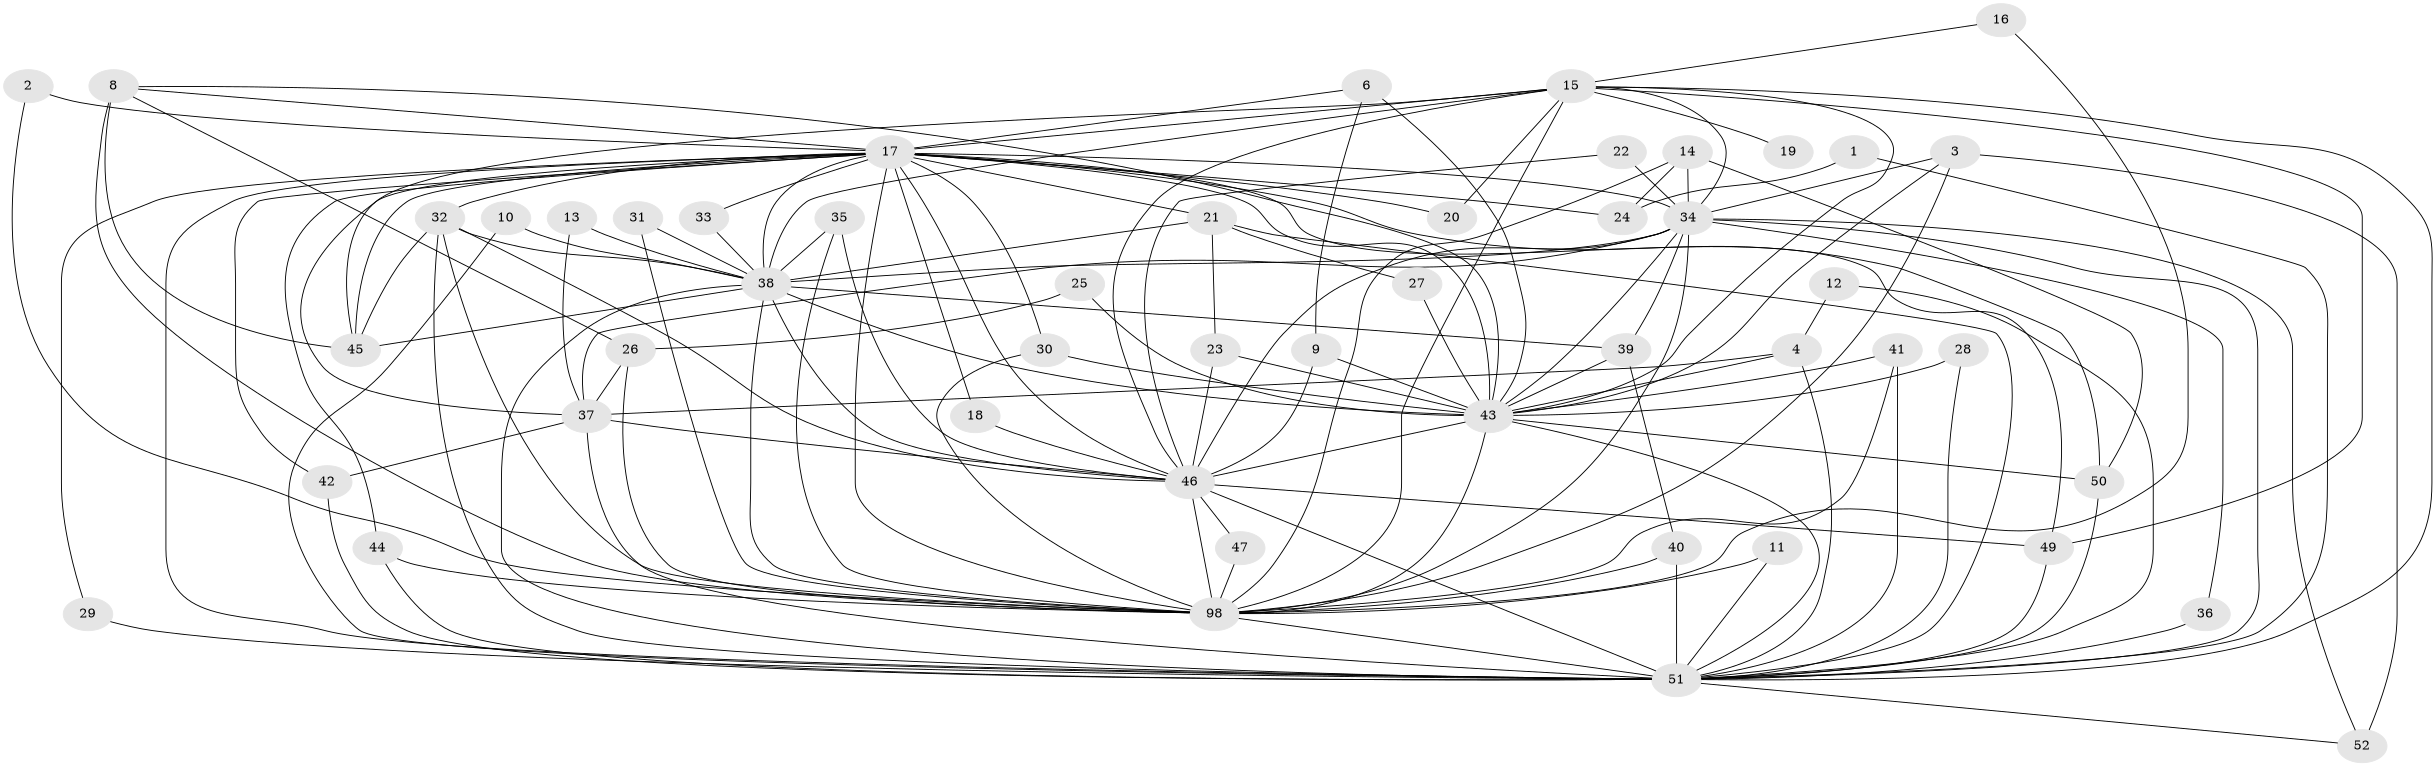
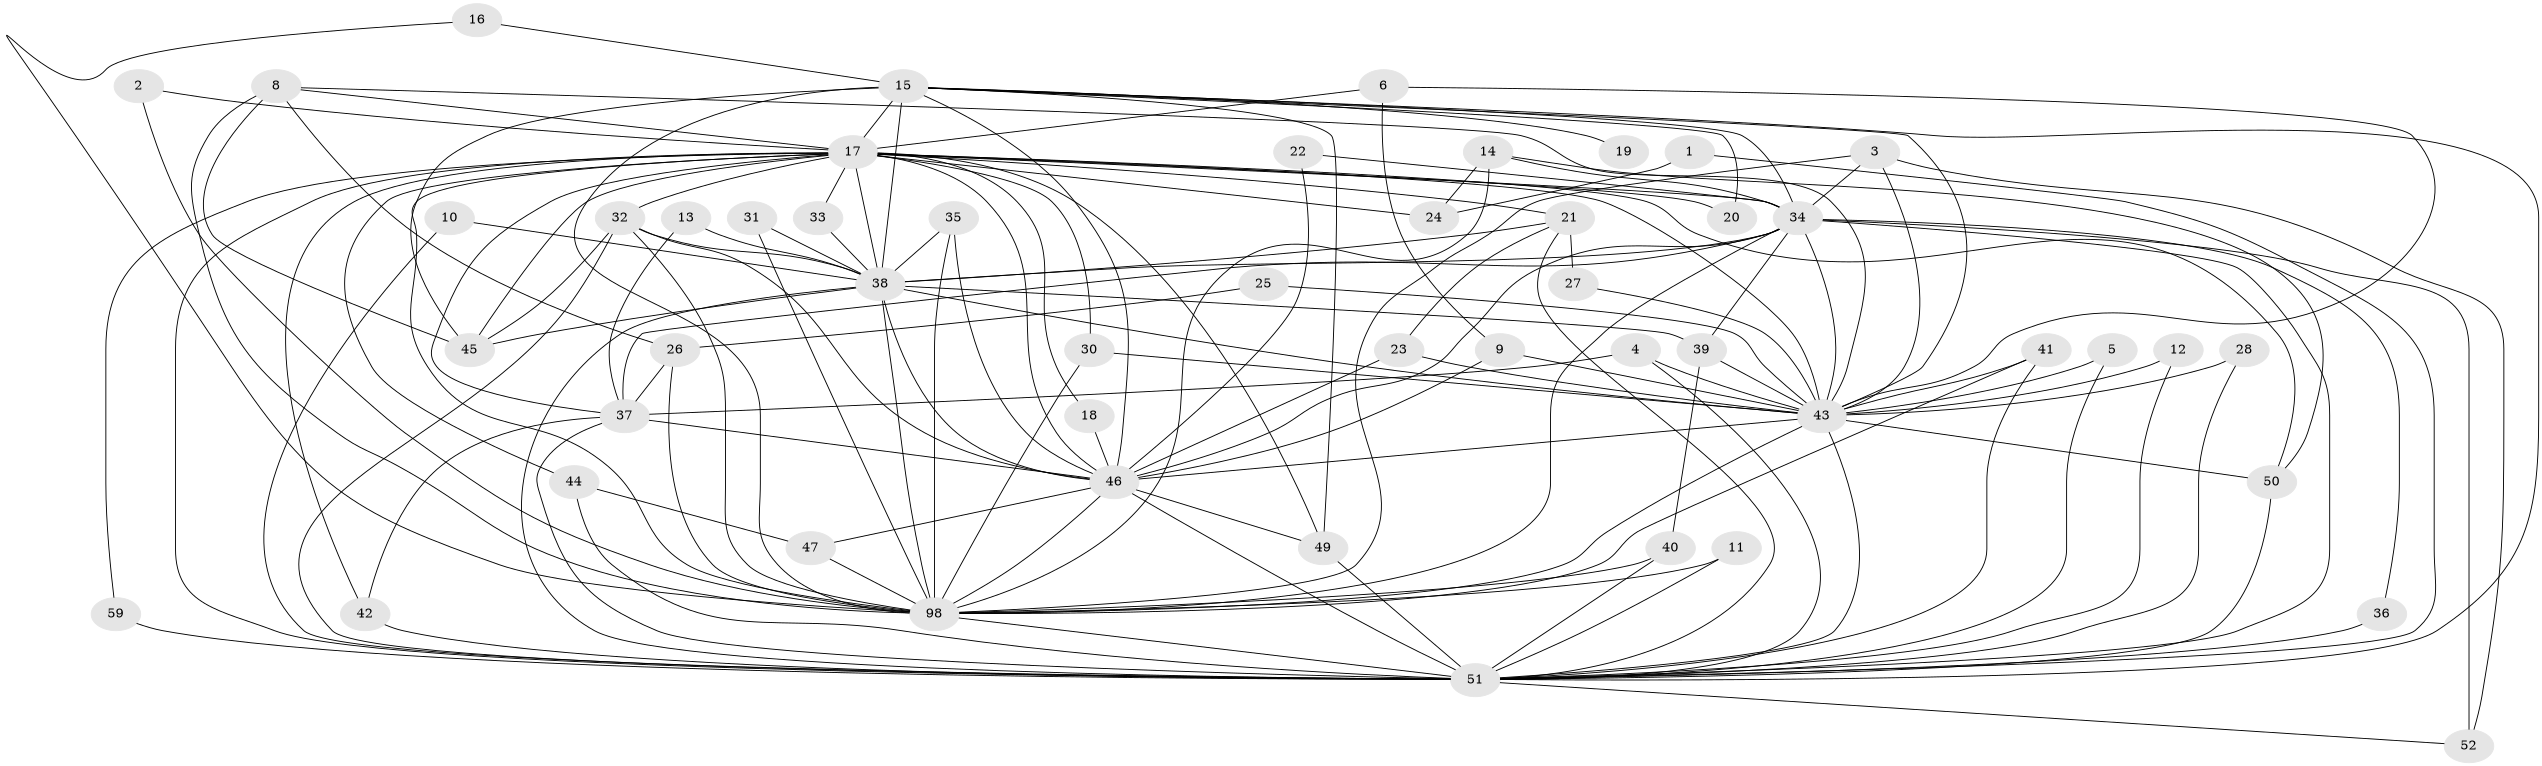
(1815, 317) -> (2005, 397)
none -> (2112, 350)
(812, 601) -> (693, 515)
(88, 614) -> (116, 614)
